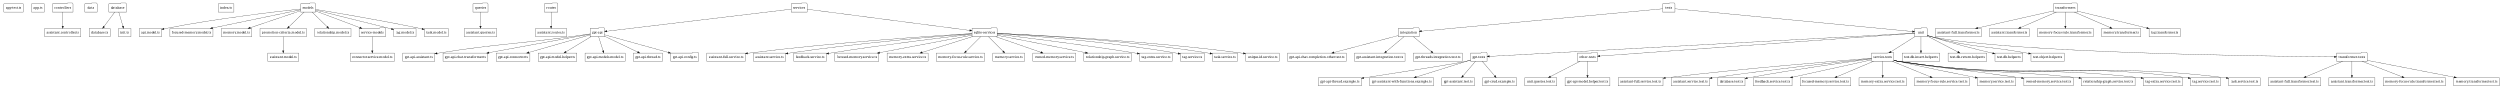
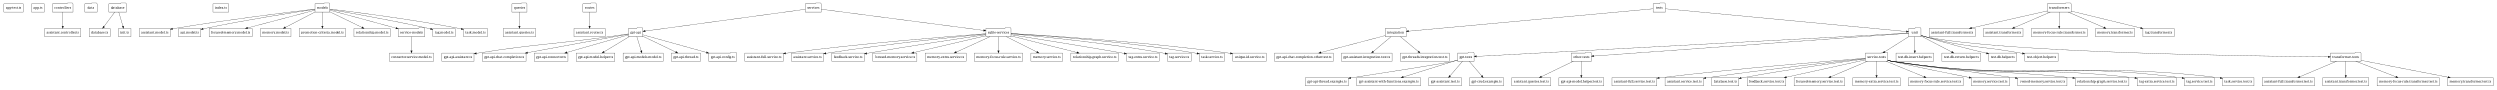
(283, 44) -> (244, 18)
(465, 57) -> (504, 57)
(1054, 57) -> none
(1541, 82) -> (1531, 82)
